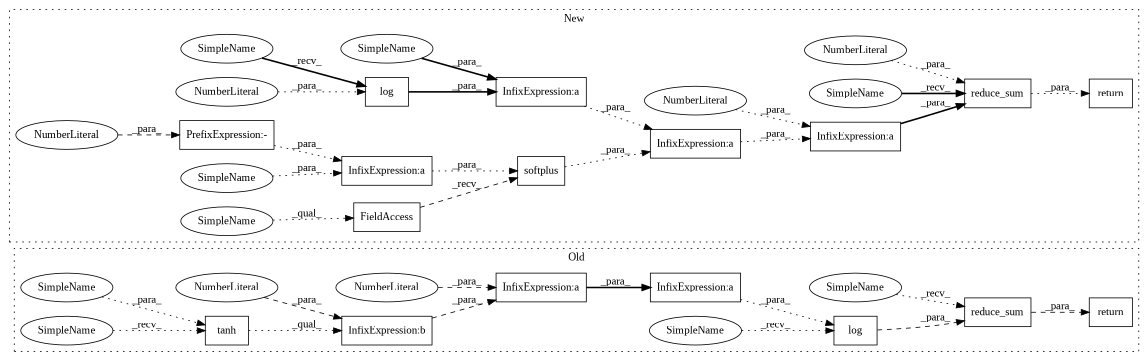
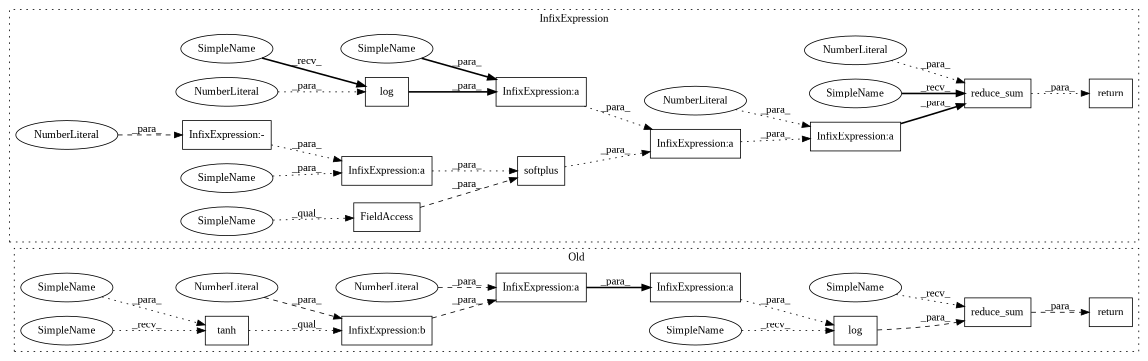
(574, 19) -> (574, 19)
(227, 135) -> (227, 135)
(467, 184) -> (467, 184)
